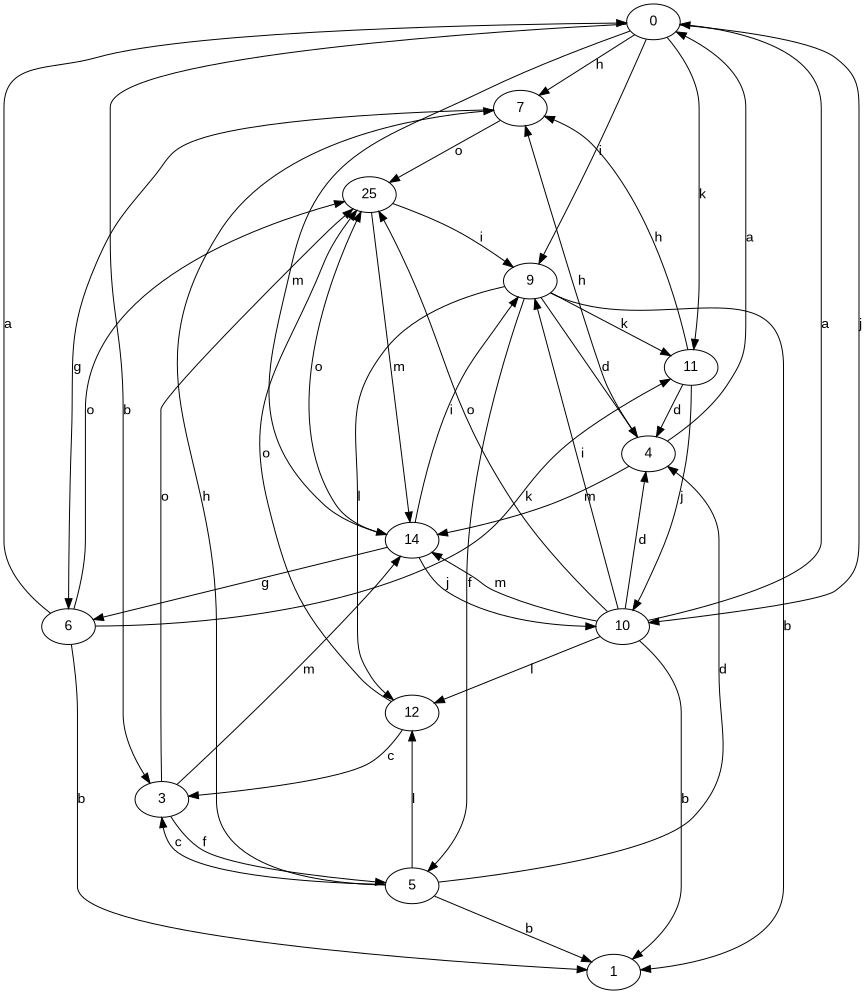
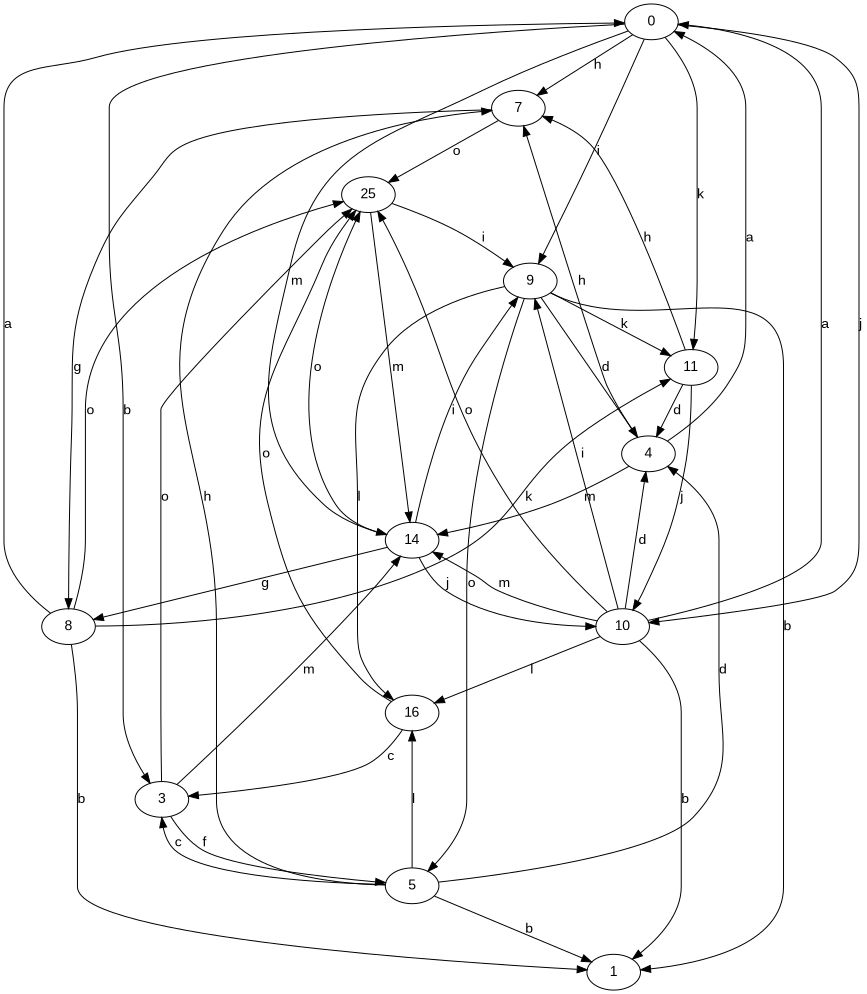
(470, 583) -> (472, 583)
(69, 627) -> (69, 627)
(412, 713) -> (412, 713)
